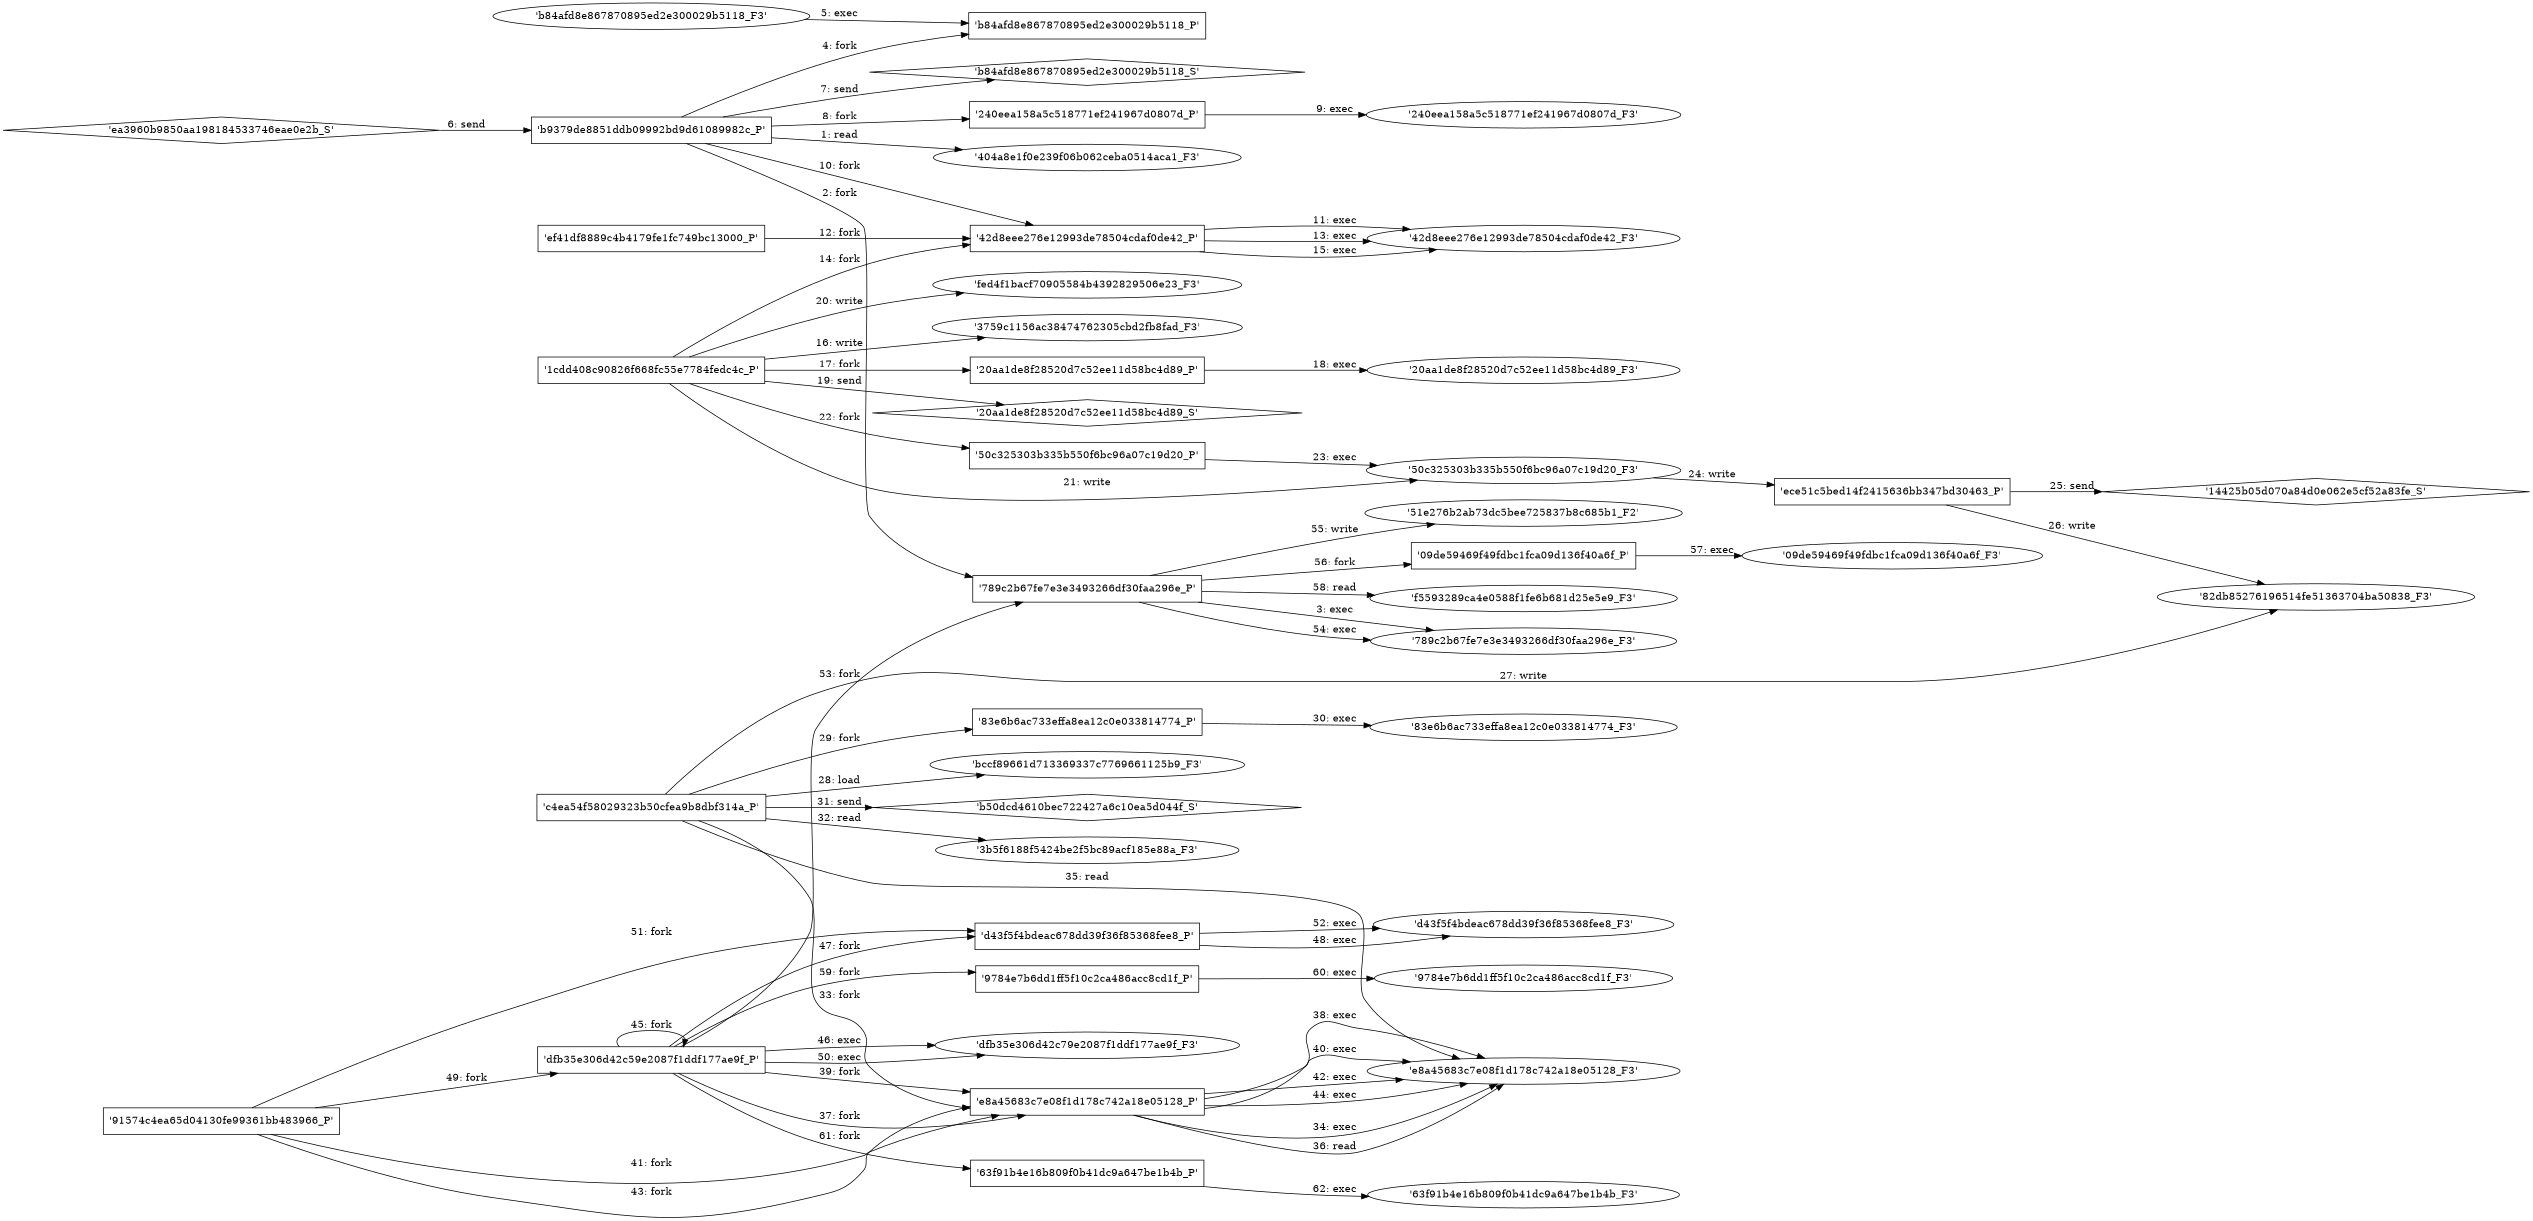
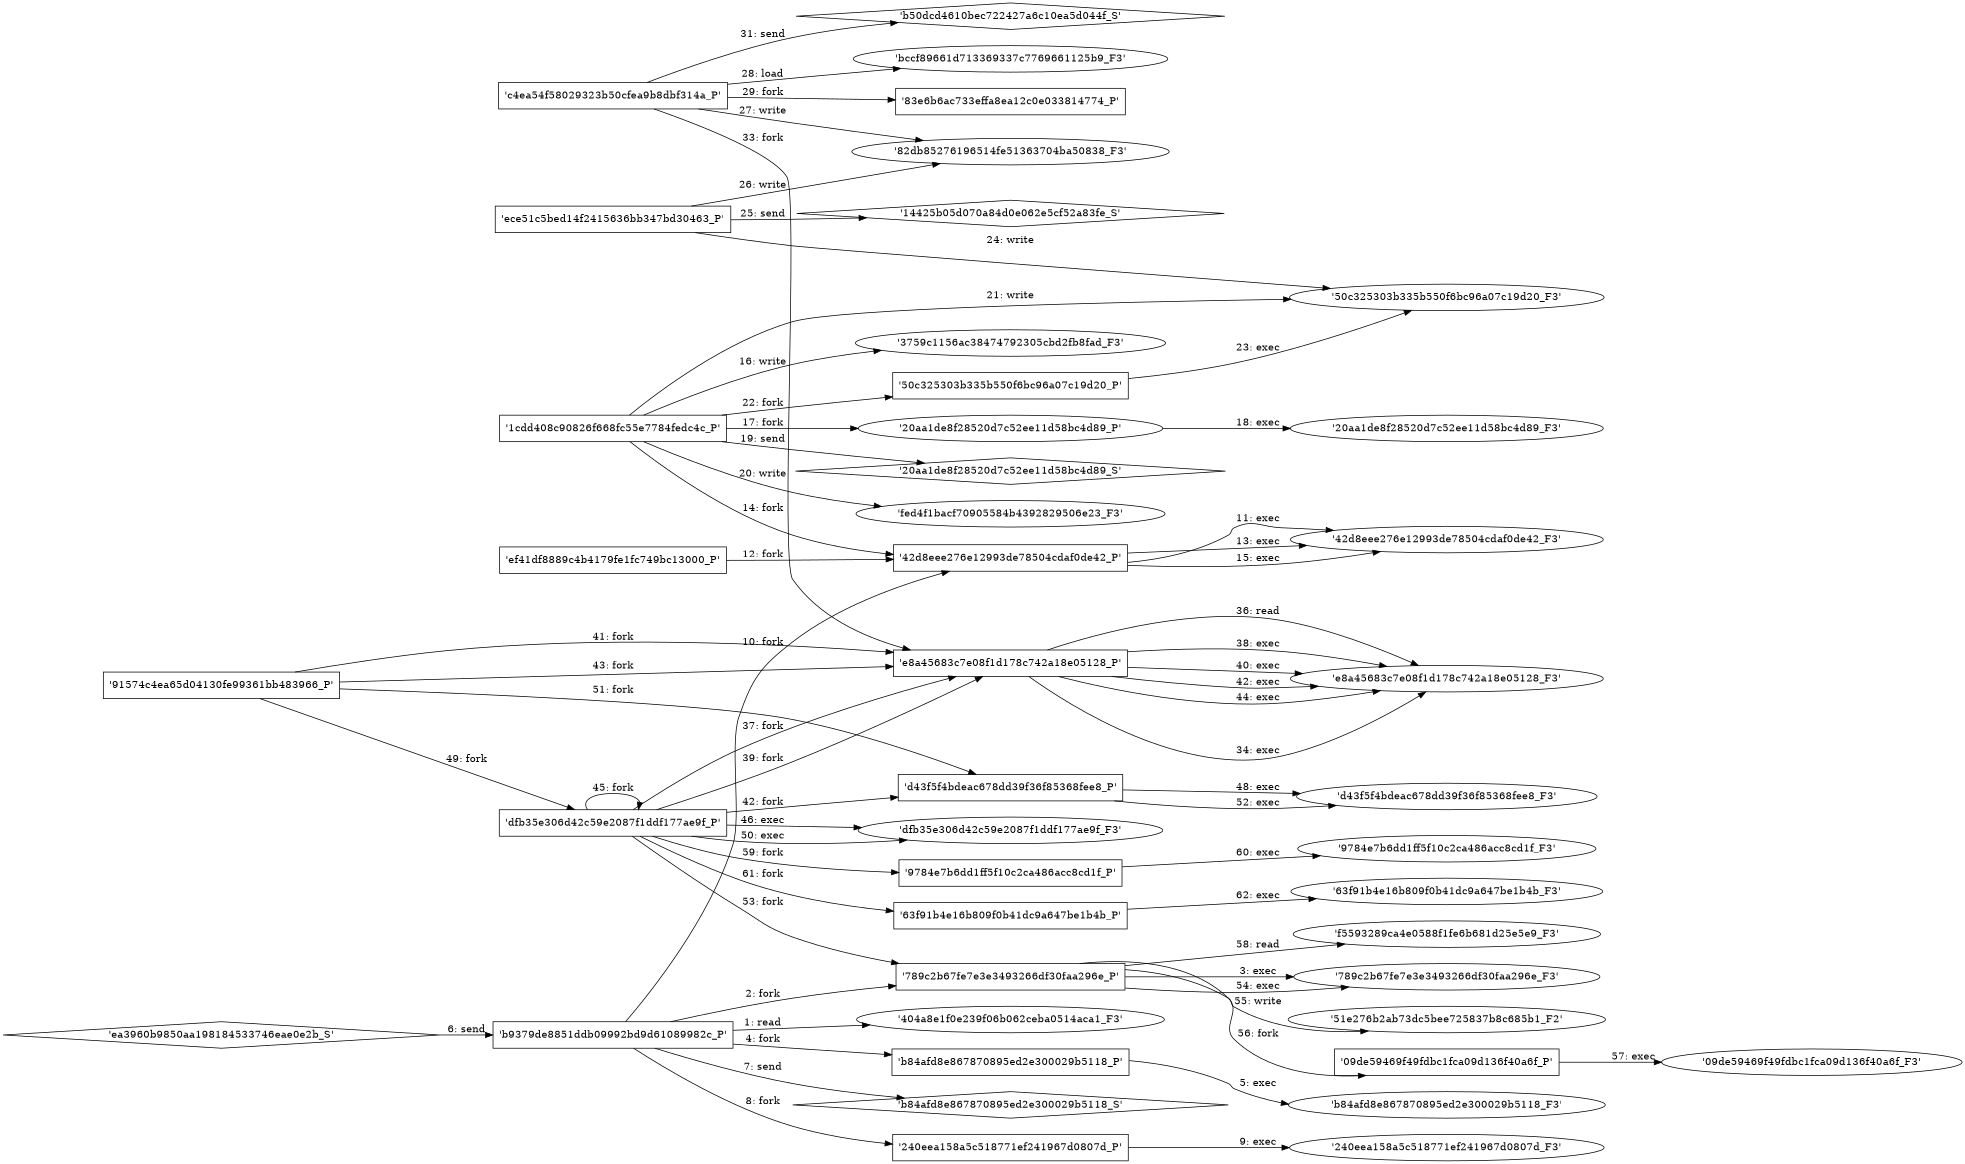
(883, 21) -> (1207, 1076)
(1087, 328) -> (1010, 343)
(1087, 370) -> (1010, 428)
(1710, 481) -> (1009, 263)
(1524, 727) -> none
(1087, 850) -> none
(1114, 888) -> none
(840, 946) -> (763, 802)
(1087, 1045) -> (1010, 830)
